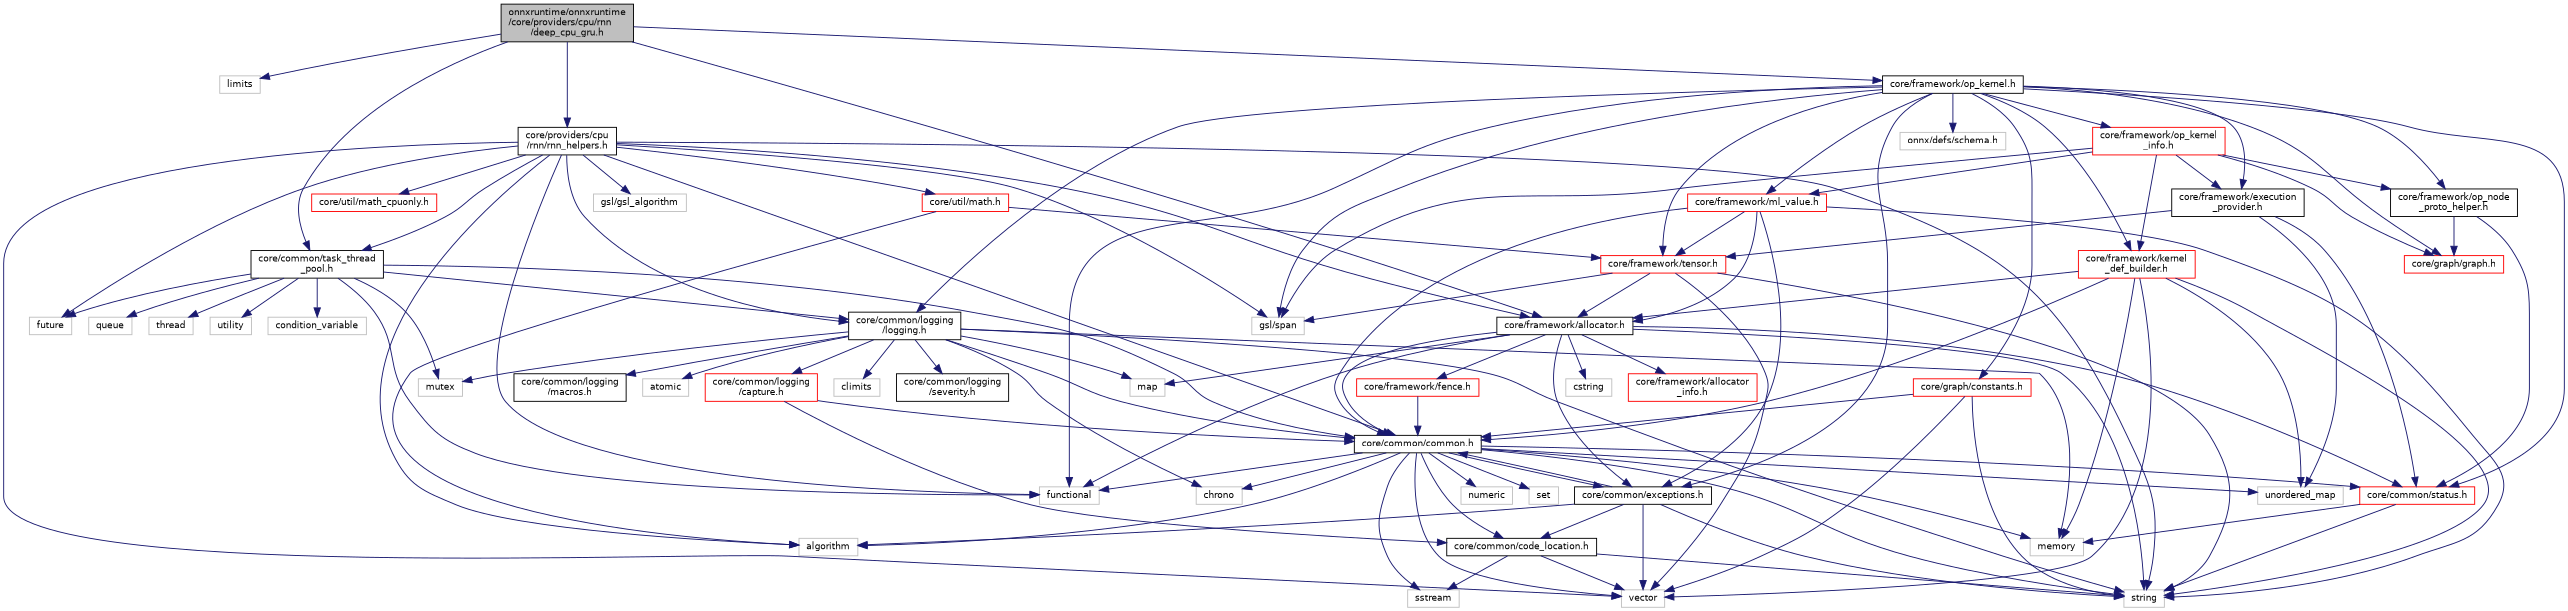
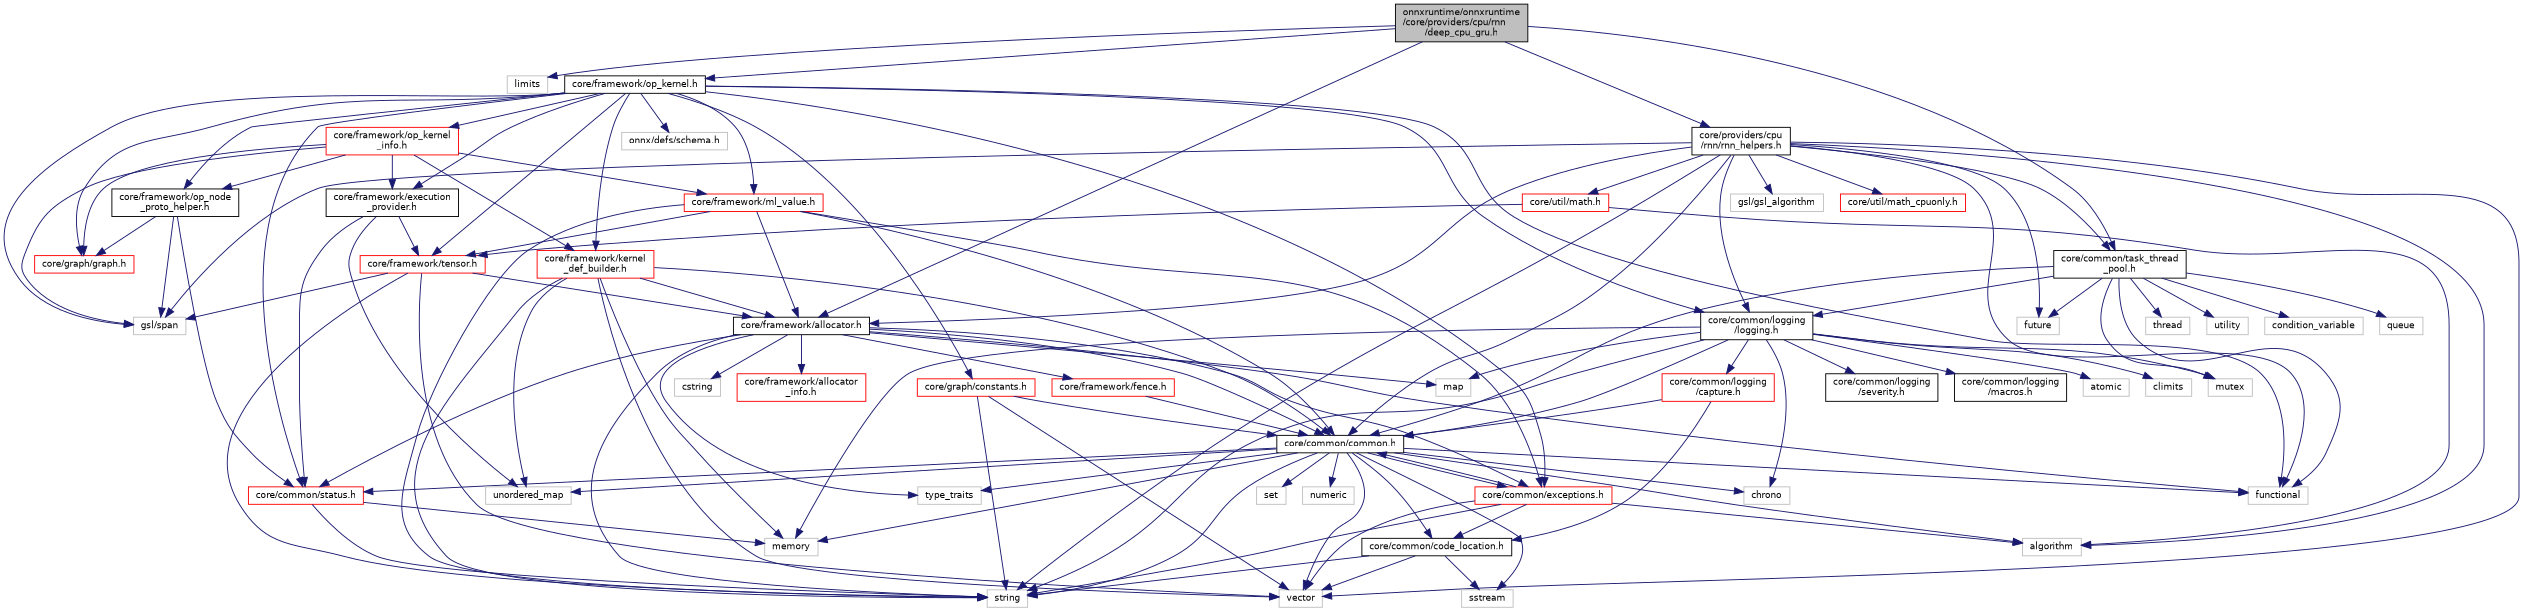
none -> (168, 262)
none -> (950, 496)
(1643, 496) -> (1543, 496)
